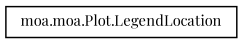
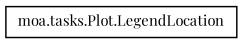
(121, 22) -> (121, 22)
